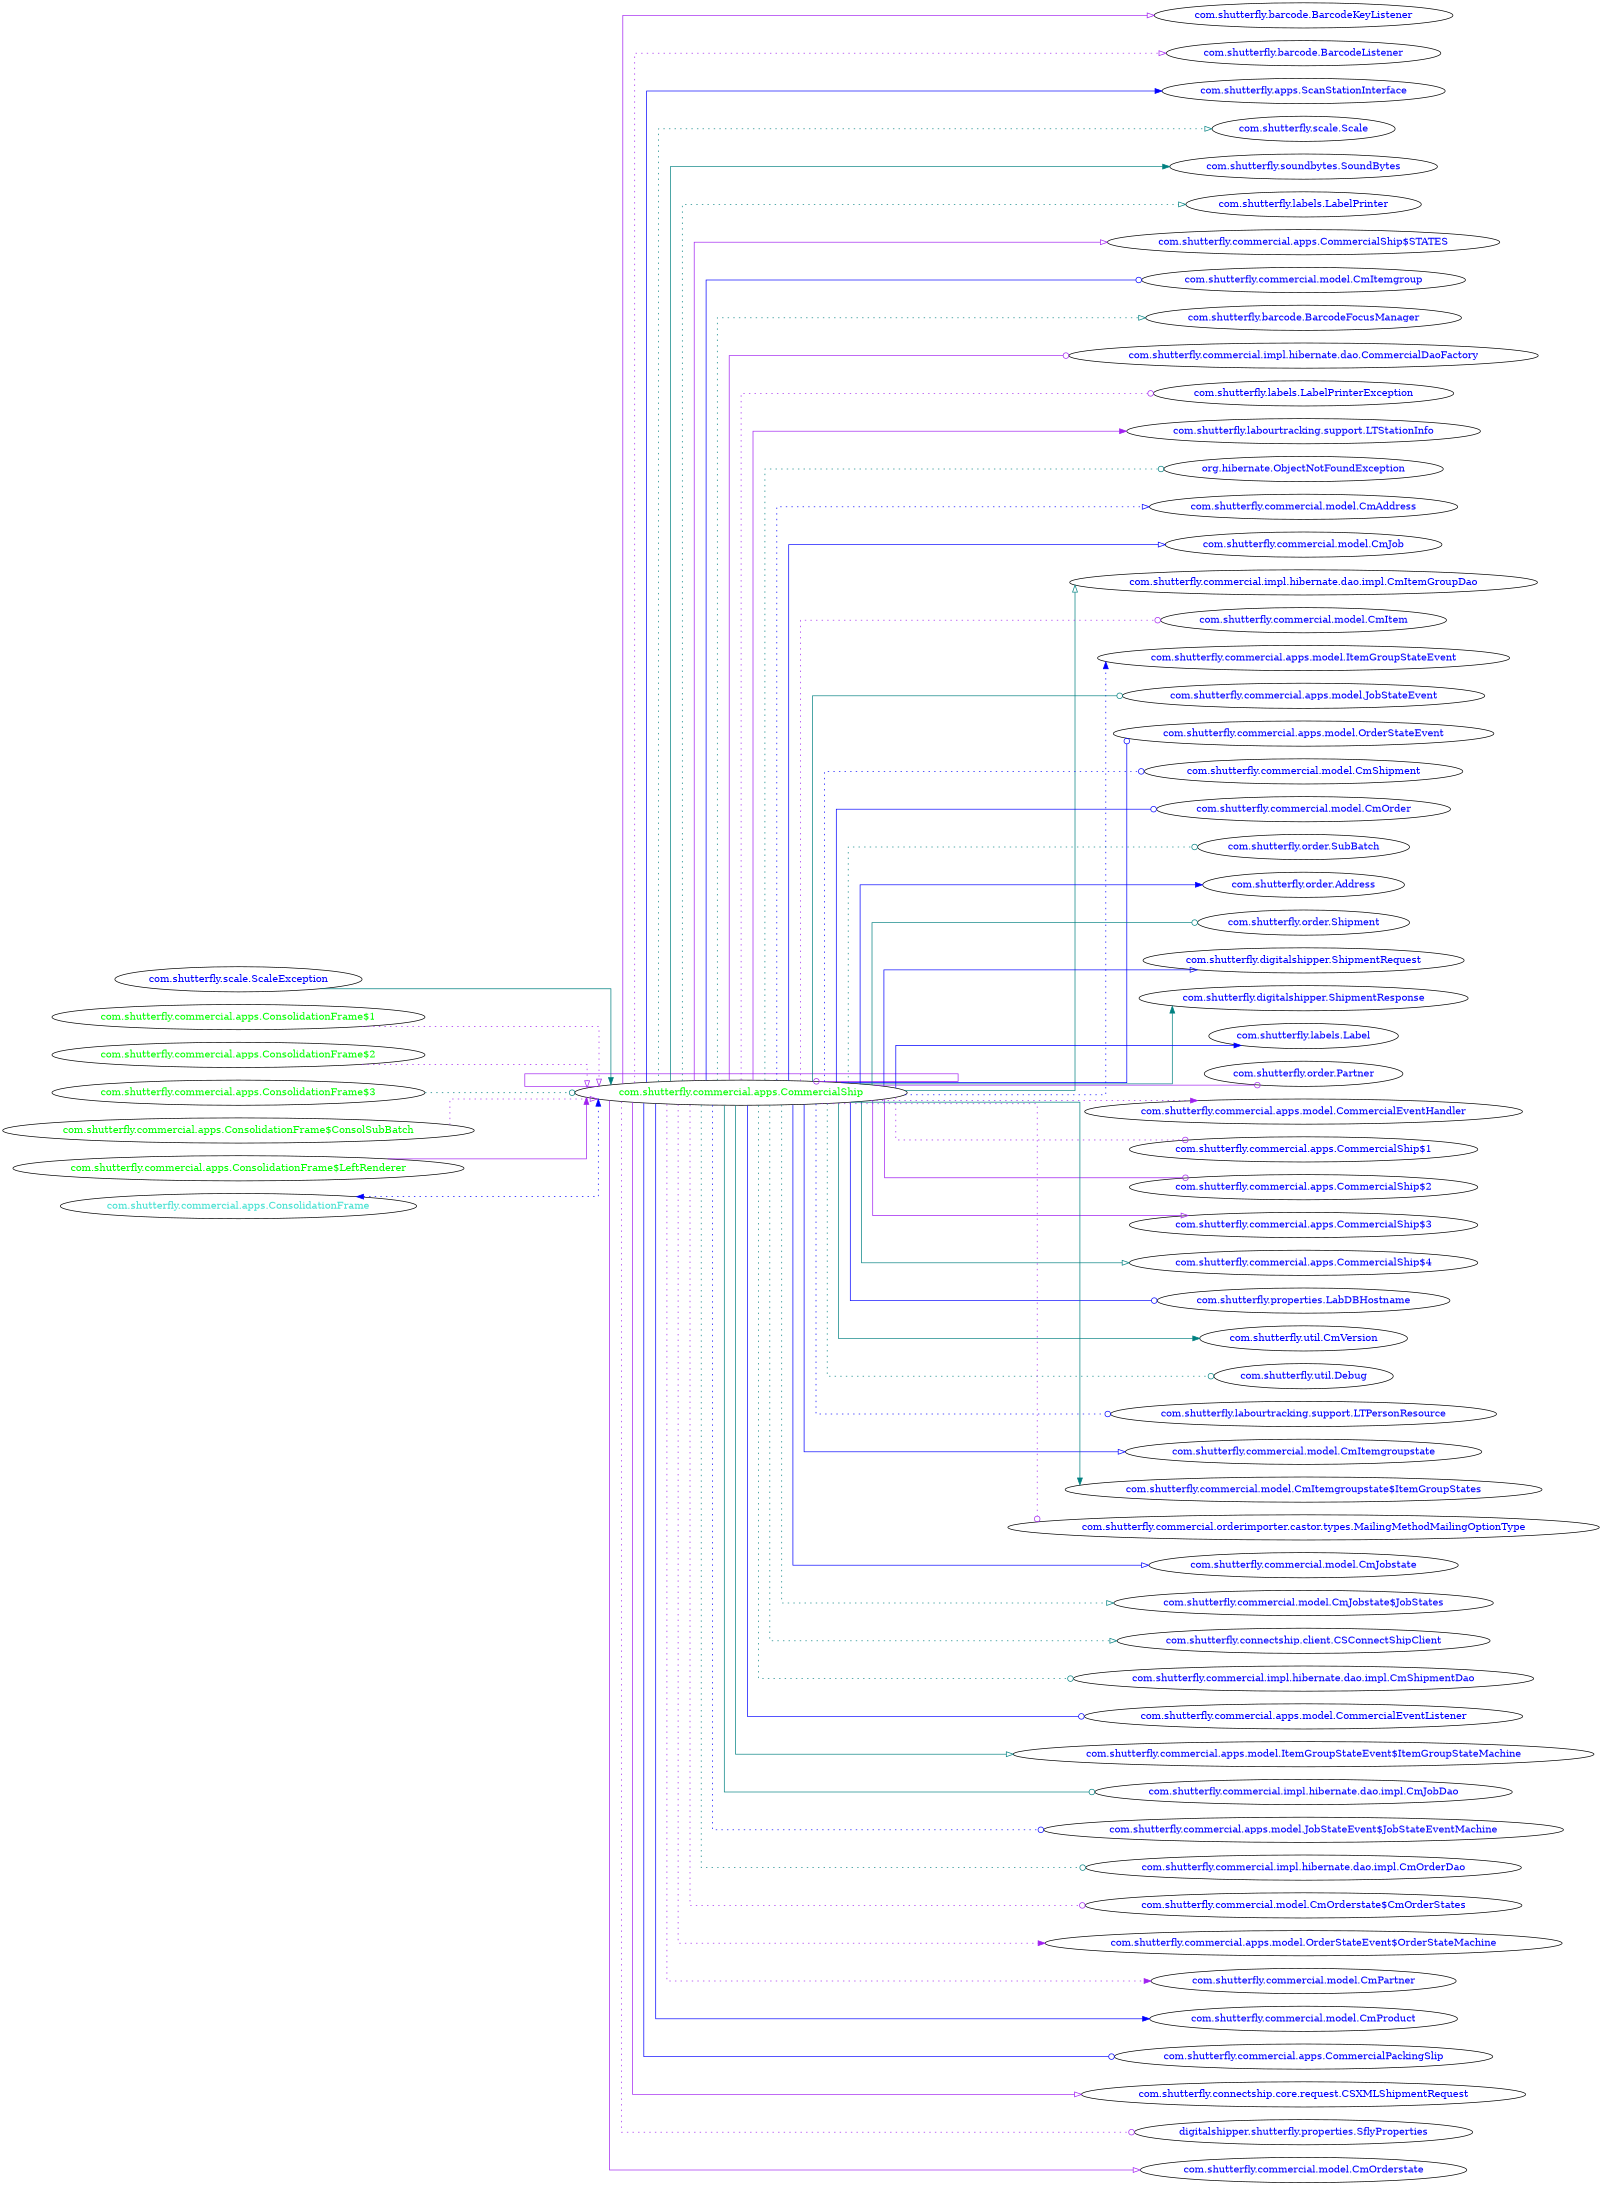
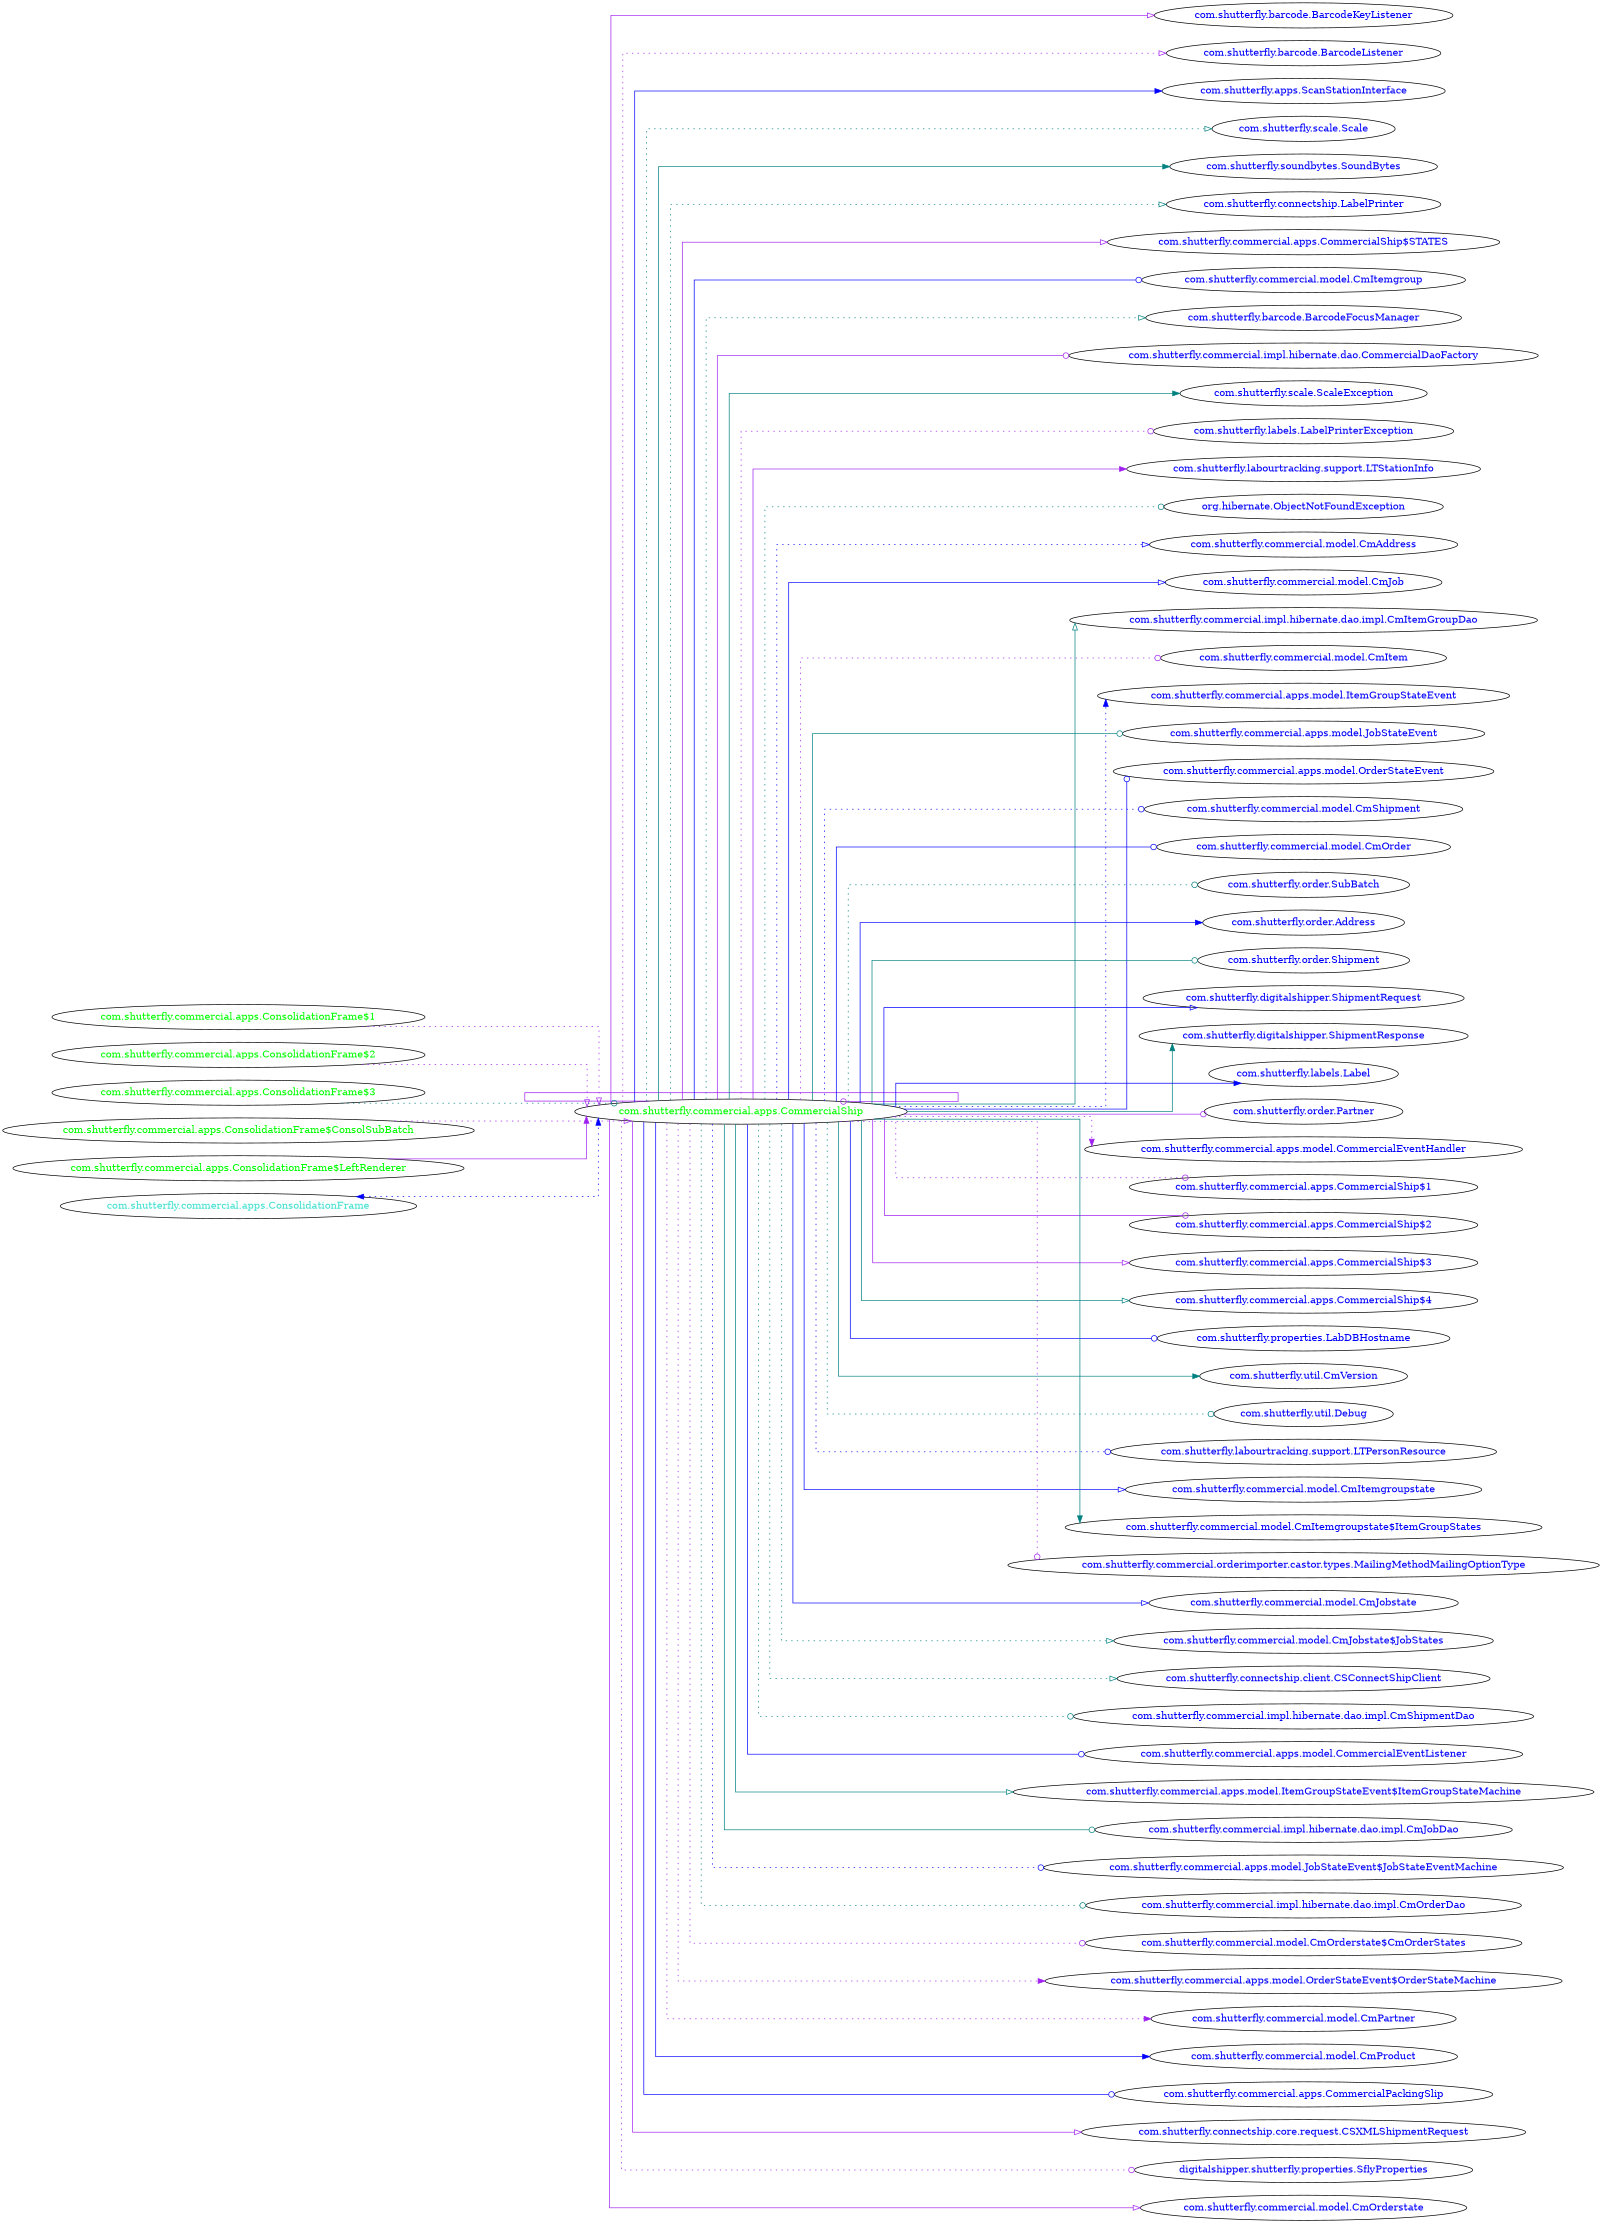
(1304, 204) -> (1304, 204)
(510, 989) -> (729, 524)
